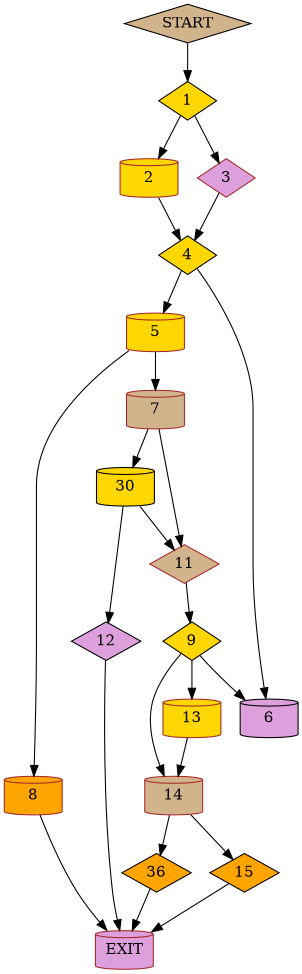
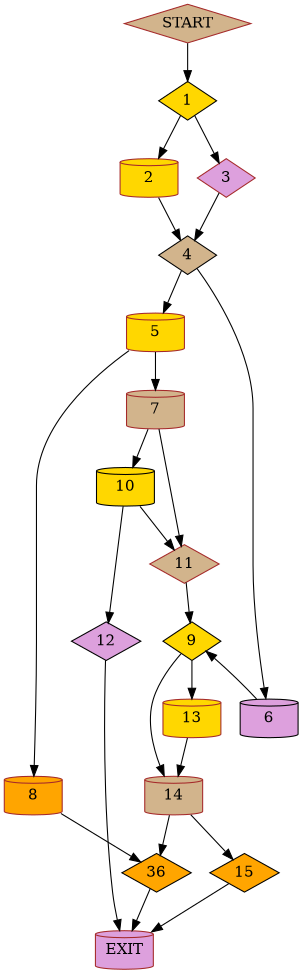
(188, 24) -> (188, 24)
(188, 255) -> (188, 255)
(125, 487) -> (125, 487)
(218, 674) -> (236, 678)
(65, 871) -> (96, 835)
